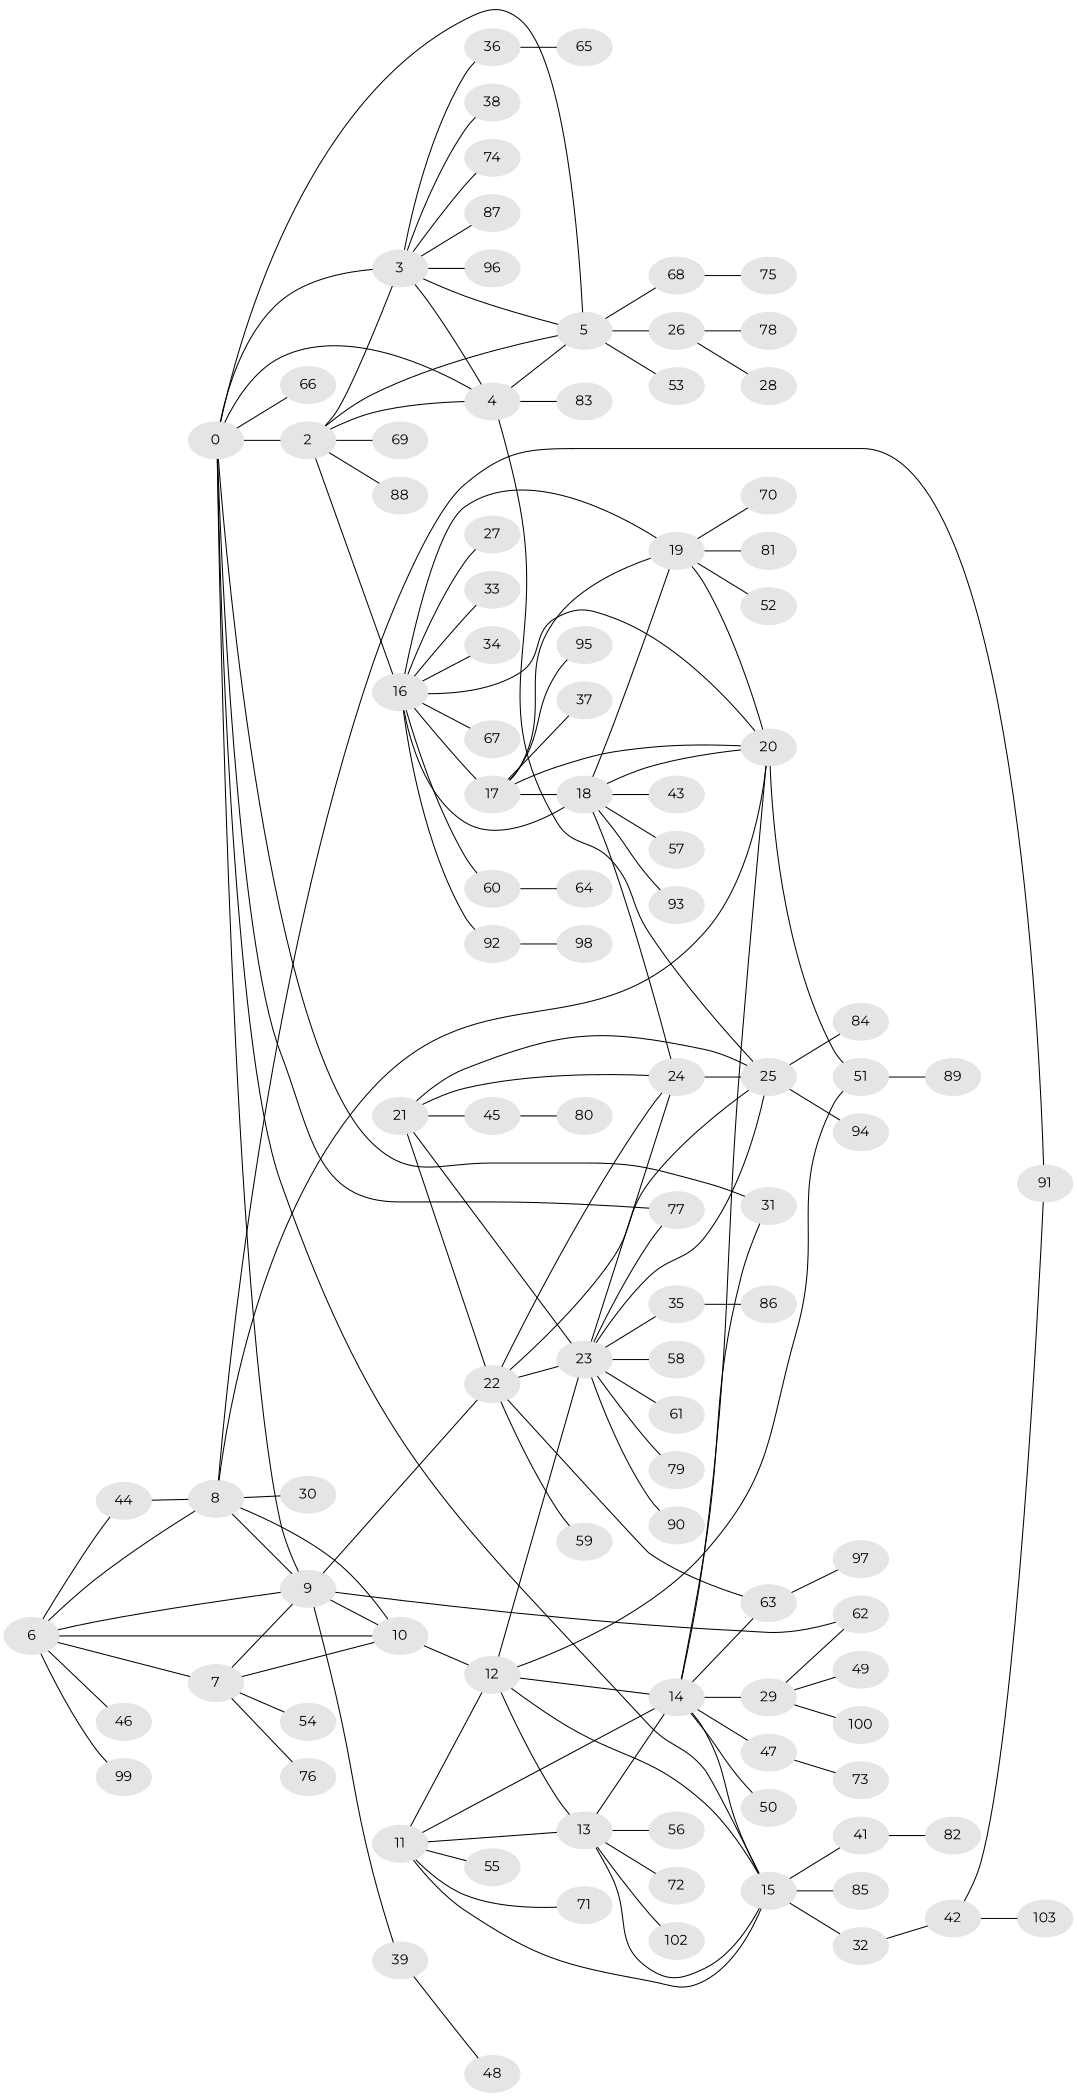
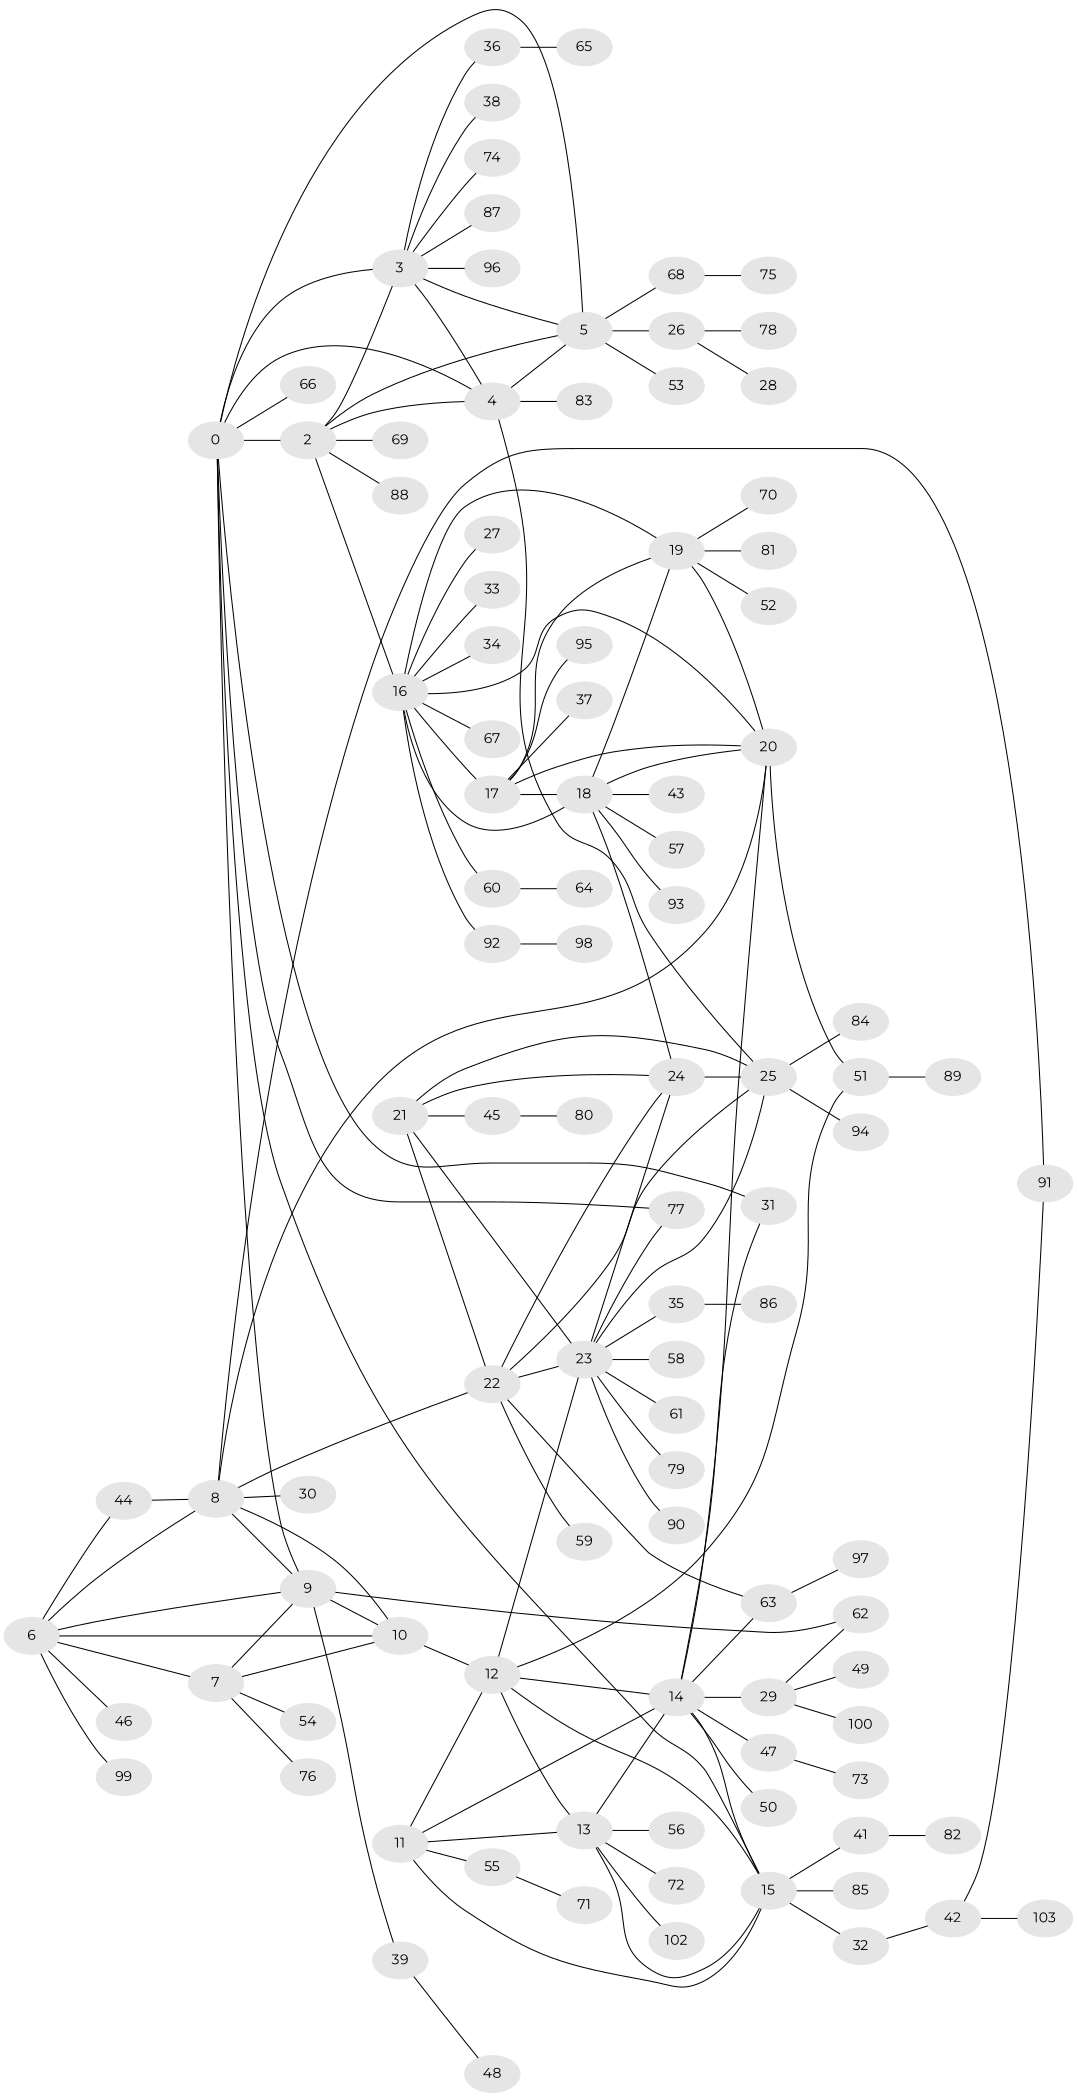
(400, 1487) -> (352, 1437)
(480, 1900) -> (538, 1886)
